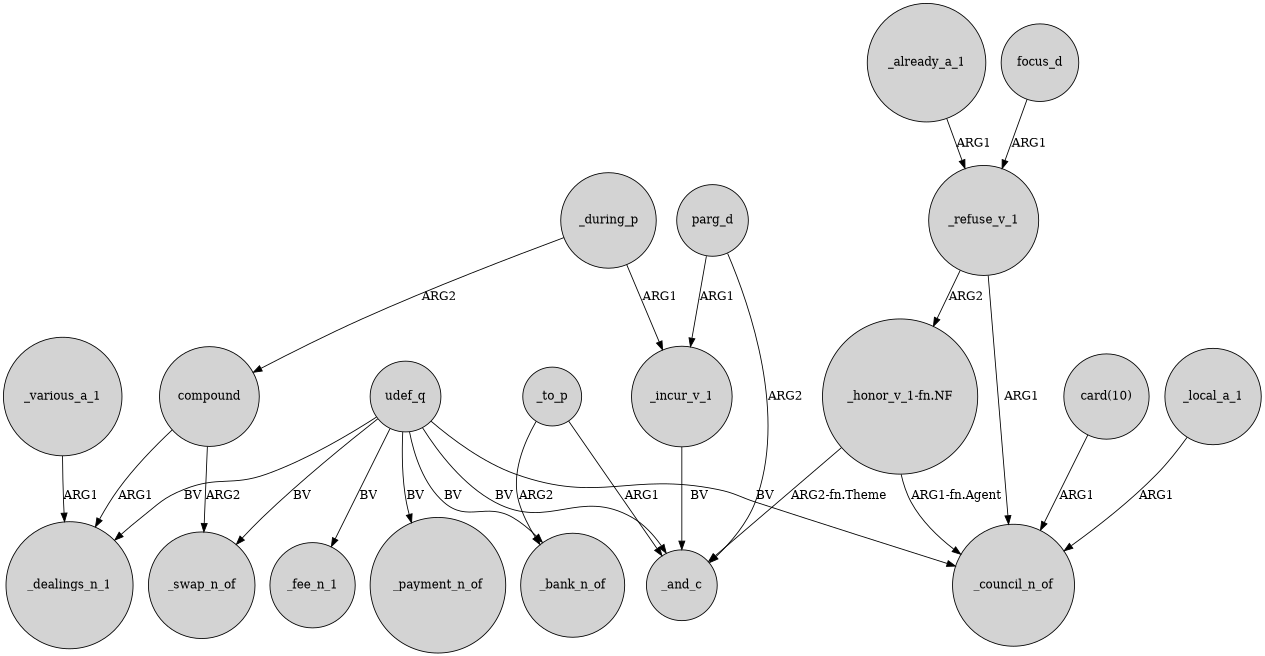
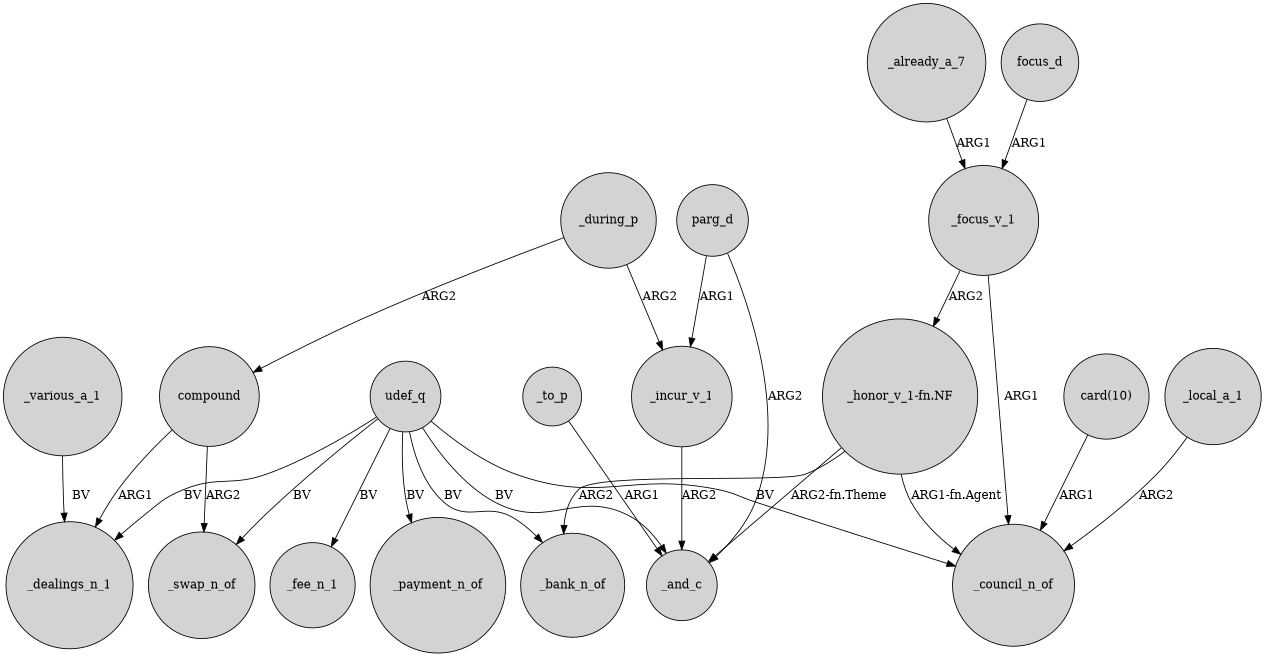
(927, 63) -> (927, 63)
(984, 220) -> (984, 220)
(660, 297) -> (660, 297)
(516, 483) -> (695, 479)
(81, 496) -> (81, 496)
(699, 496) -> (699, 496)
(1156, 496) -> (1156, 496)
